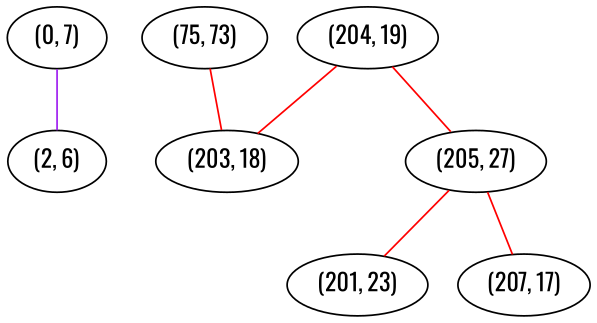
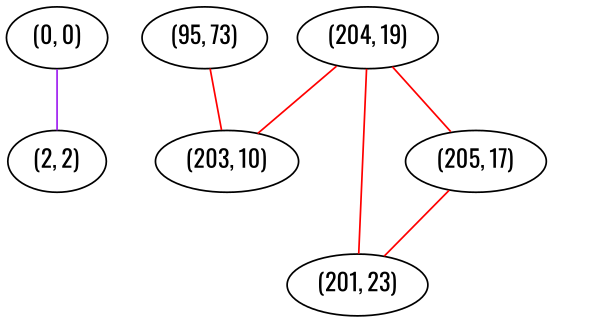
(57, 38) -> (57, 38)
(205, 38) -> (205, 38)
(57, 161) -> (57, 161)
(227, 161) -> (227, 161)
none -> (363, 161)
(476, 161) -> (476, 161)
(524, 285) -> none
